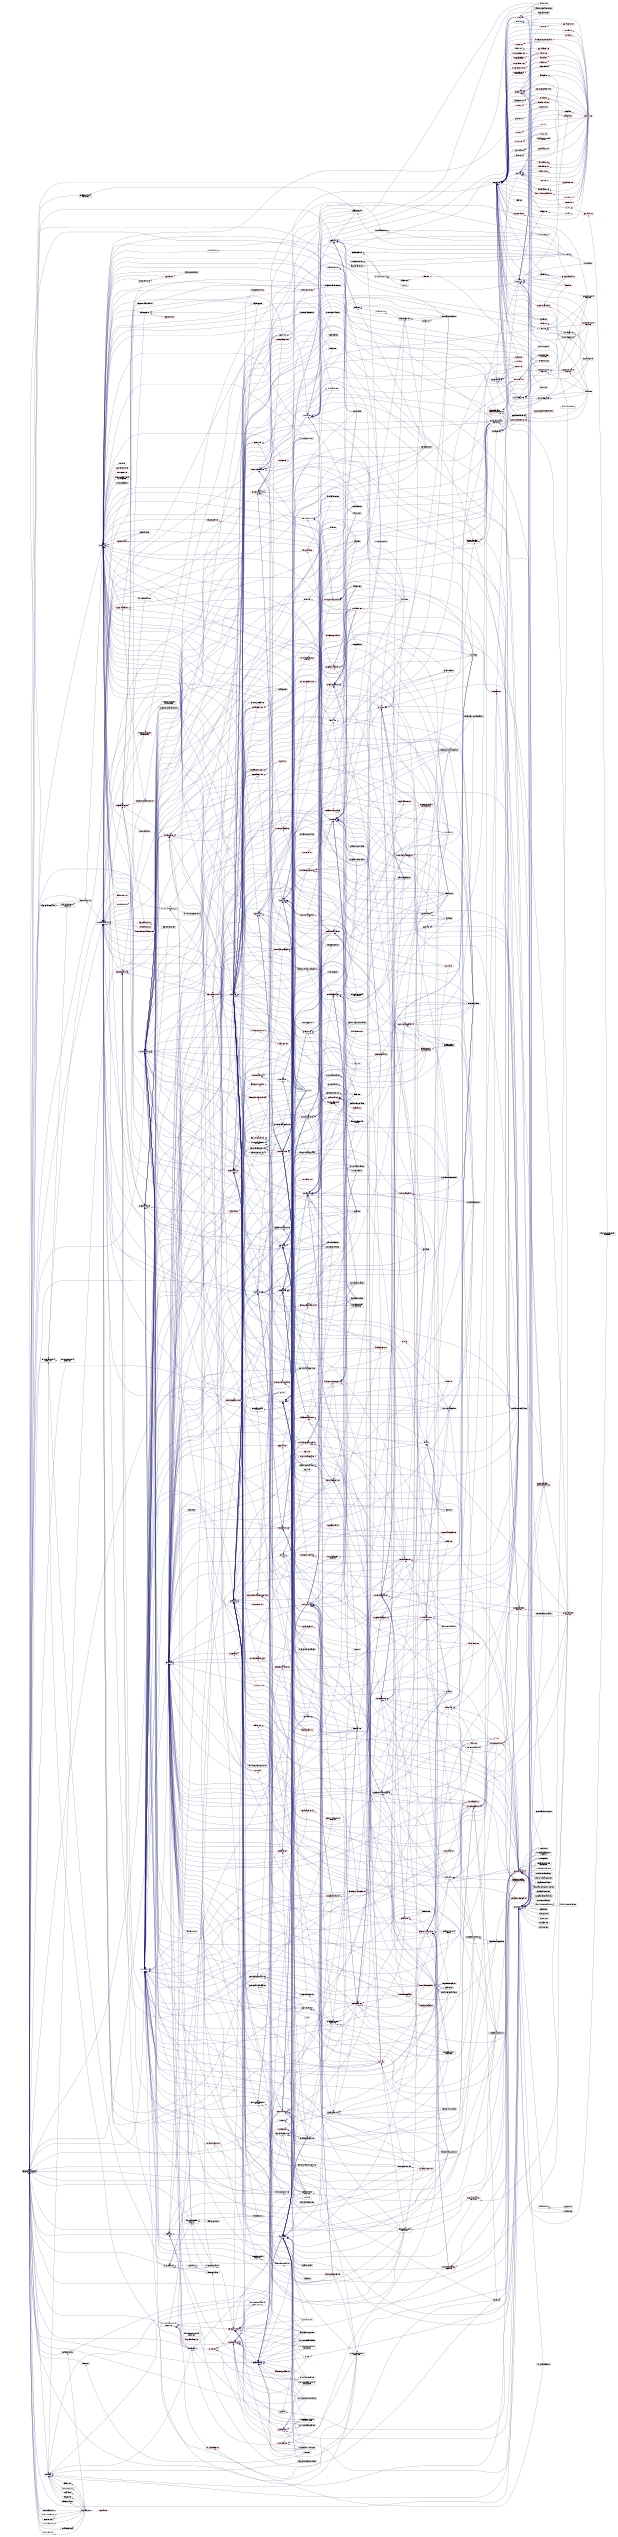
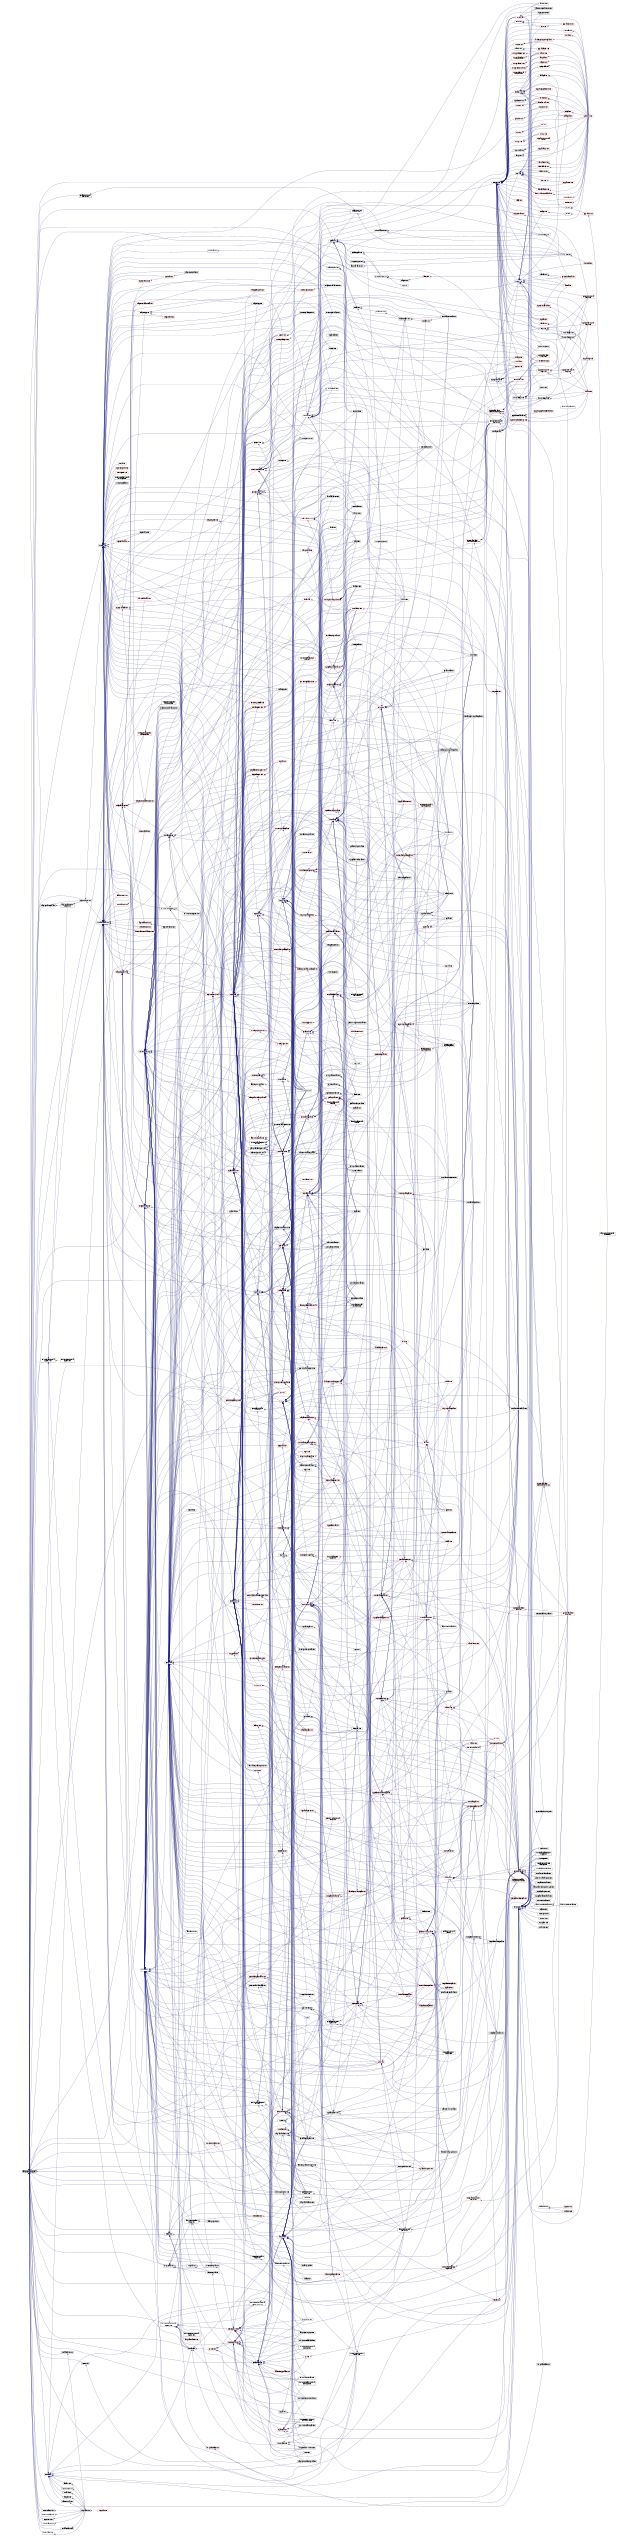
(267, 2296) -> (162, 2255)
